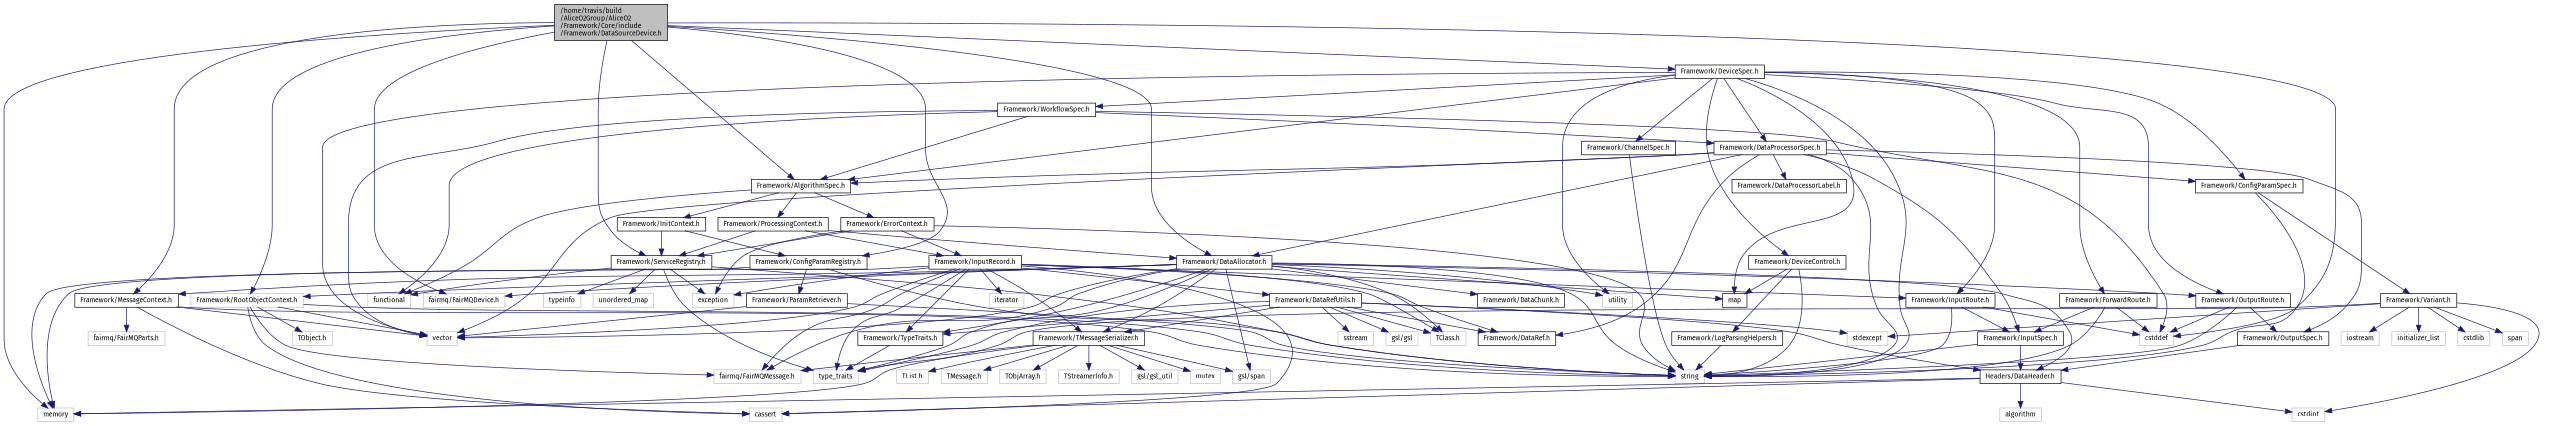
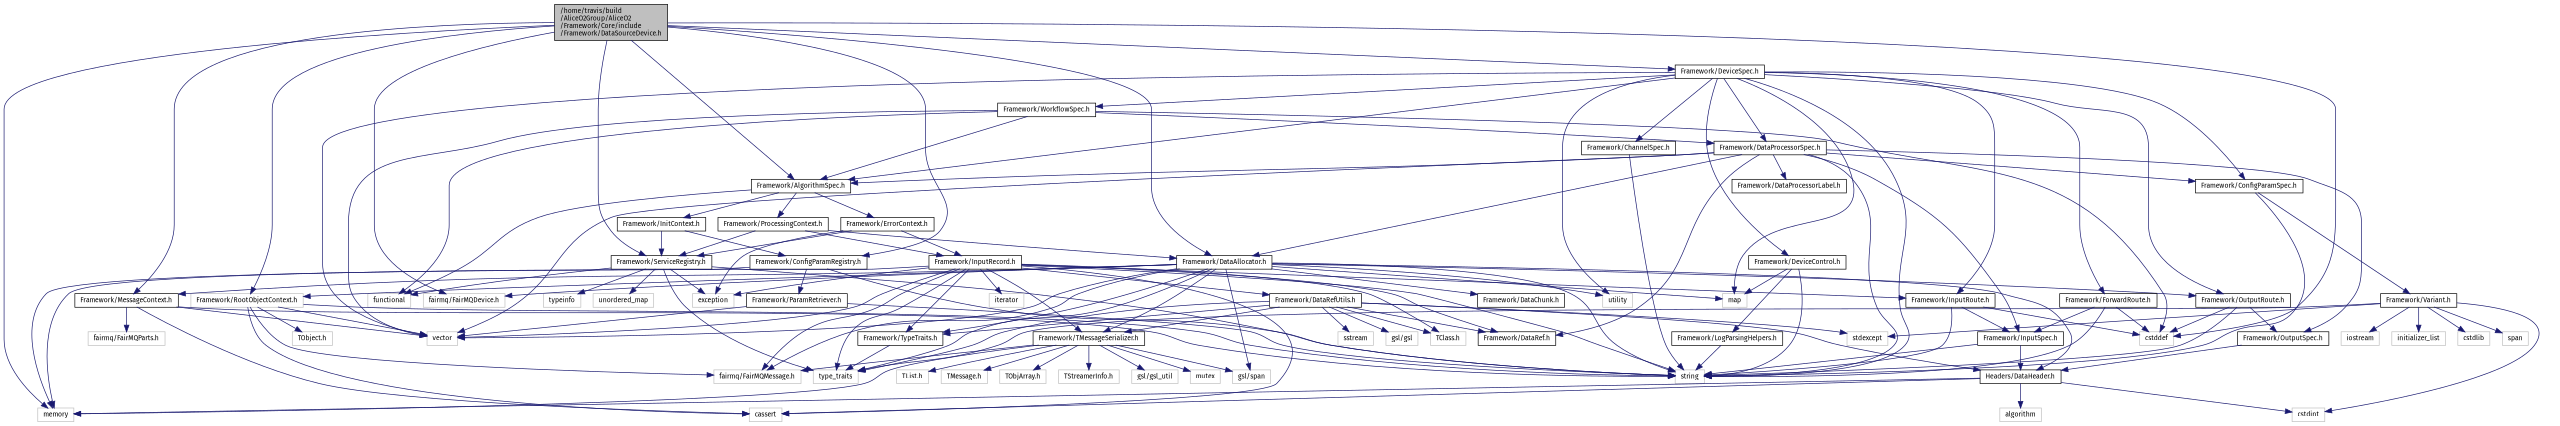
(1354, 244) -> (1400, 291)
(1360, 283) -> none
(1735, 300) -> (1735, 300)
